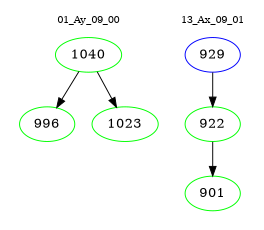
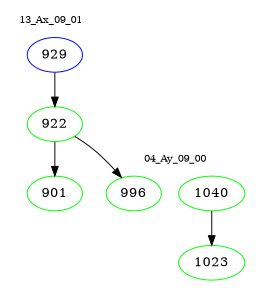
(89, 21) -> (175, 159)
(70, 85) -> (105, 160)
